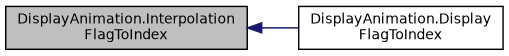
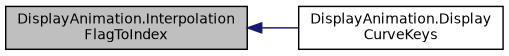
(401, 28) -> (401, 28)
